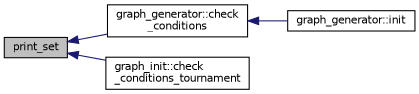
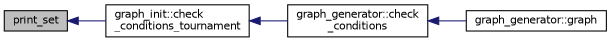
(351, 21) -> (536, 21)
(93, 37) -> (274, 21)
